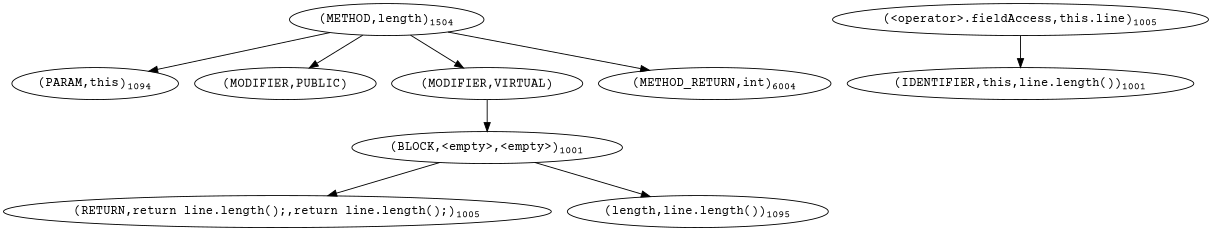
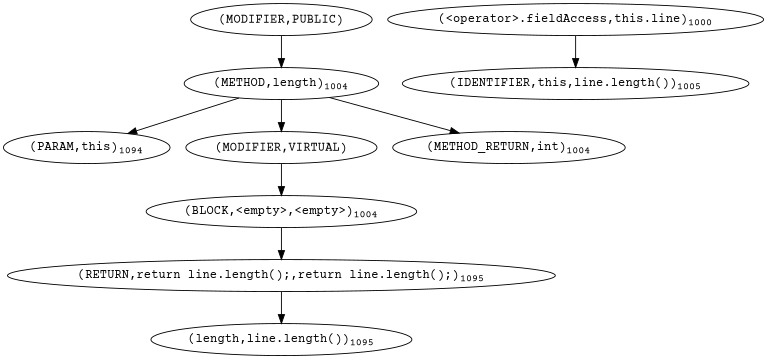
(442, 18) -> (337, 82)
(1145, 18) -> (701, 18)
(340, 49) -> (281, 47)
(785, 82) -> (579, 146)
(1134, 82) -> (689, 82)
(572, 146) -> (366, 210)
(588, 178) -> (281, 303)
(469, 210) -> (473, 274)
